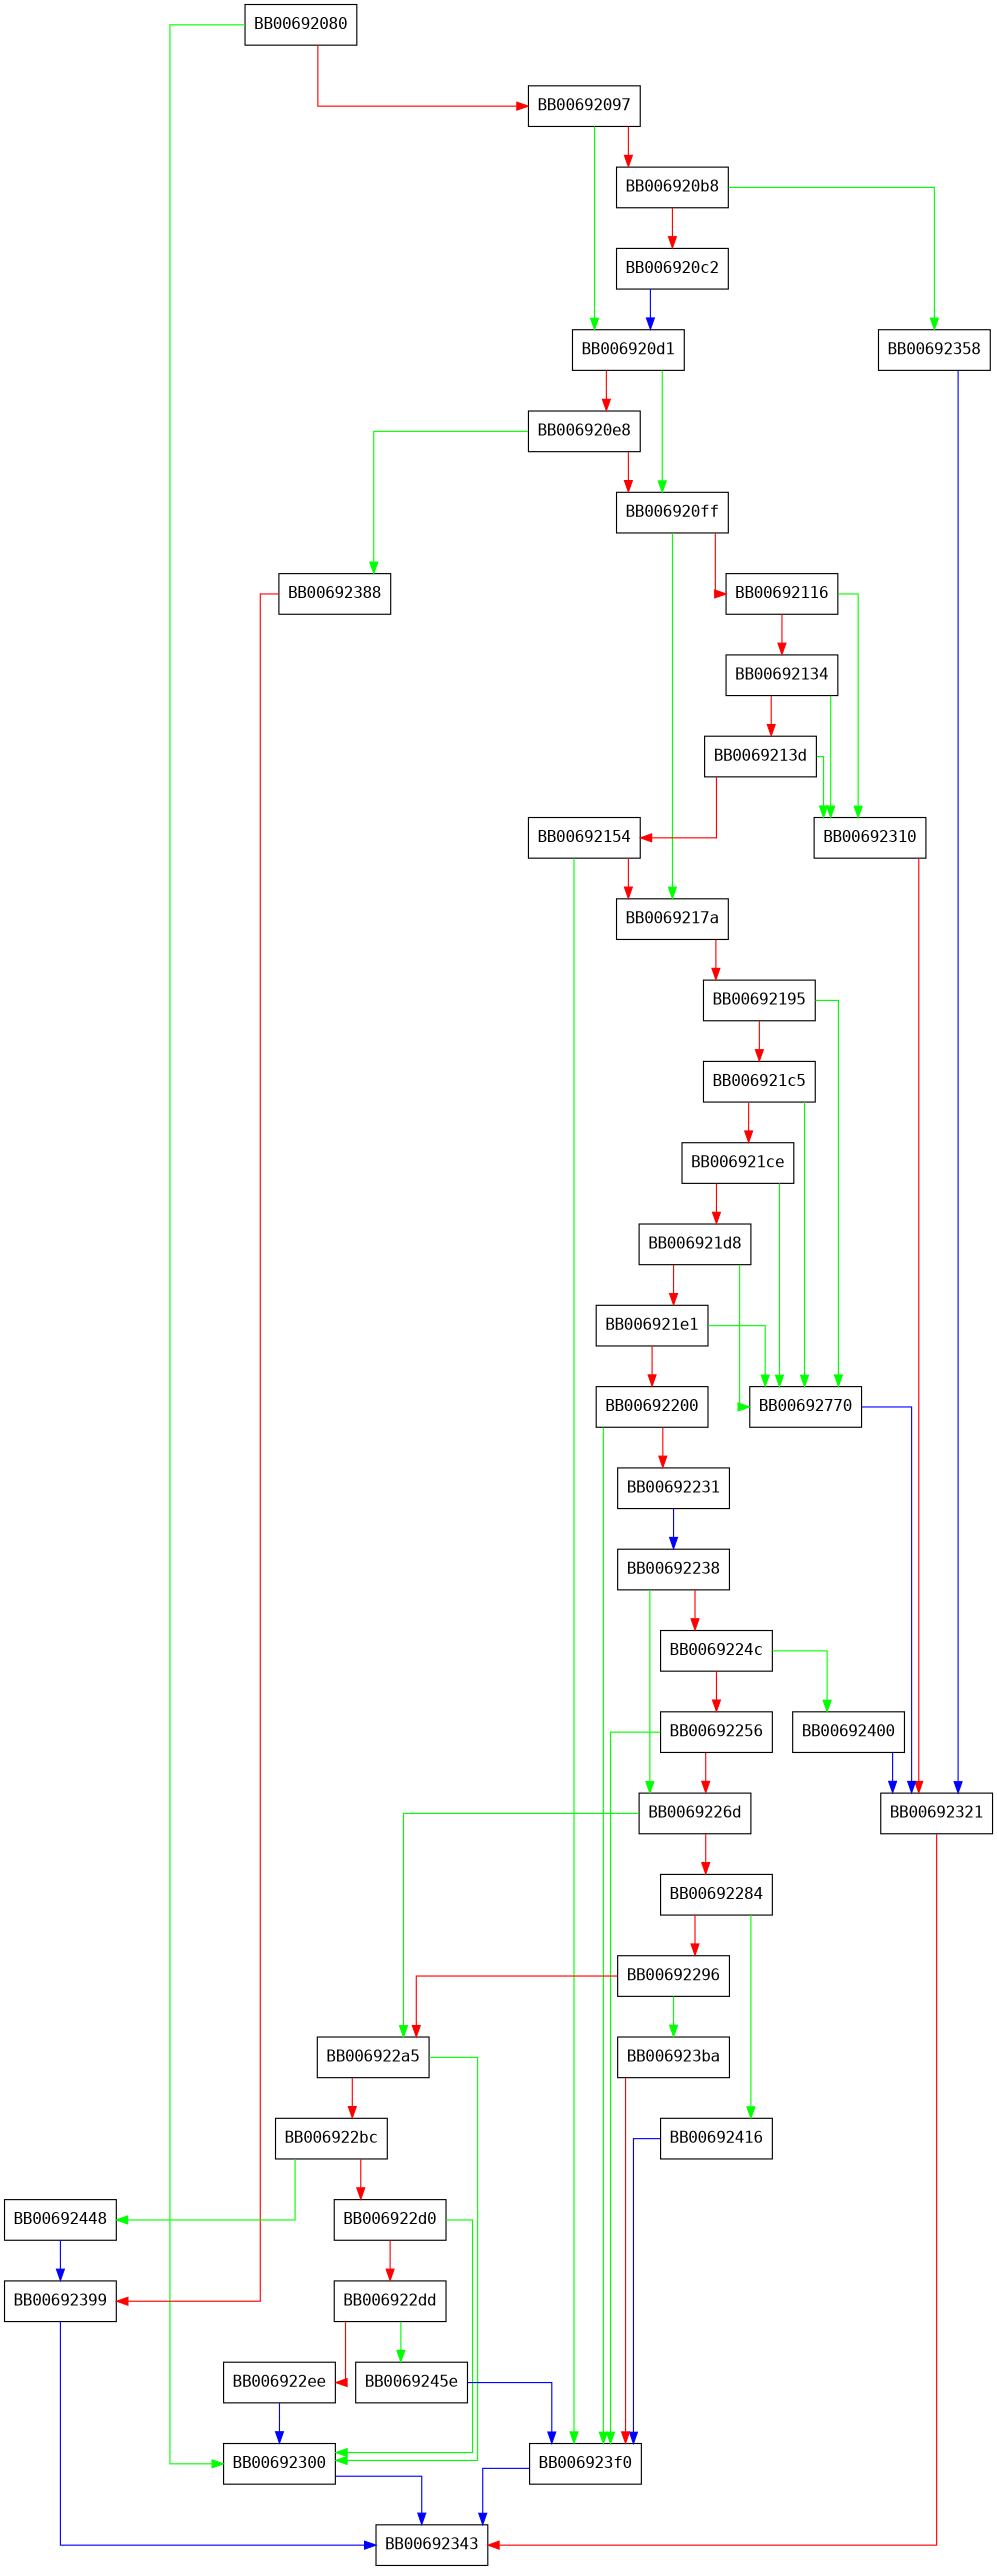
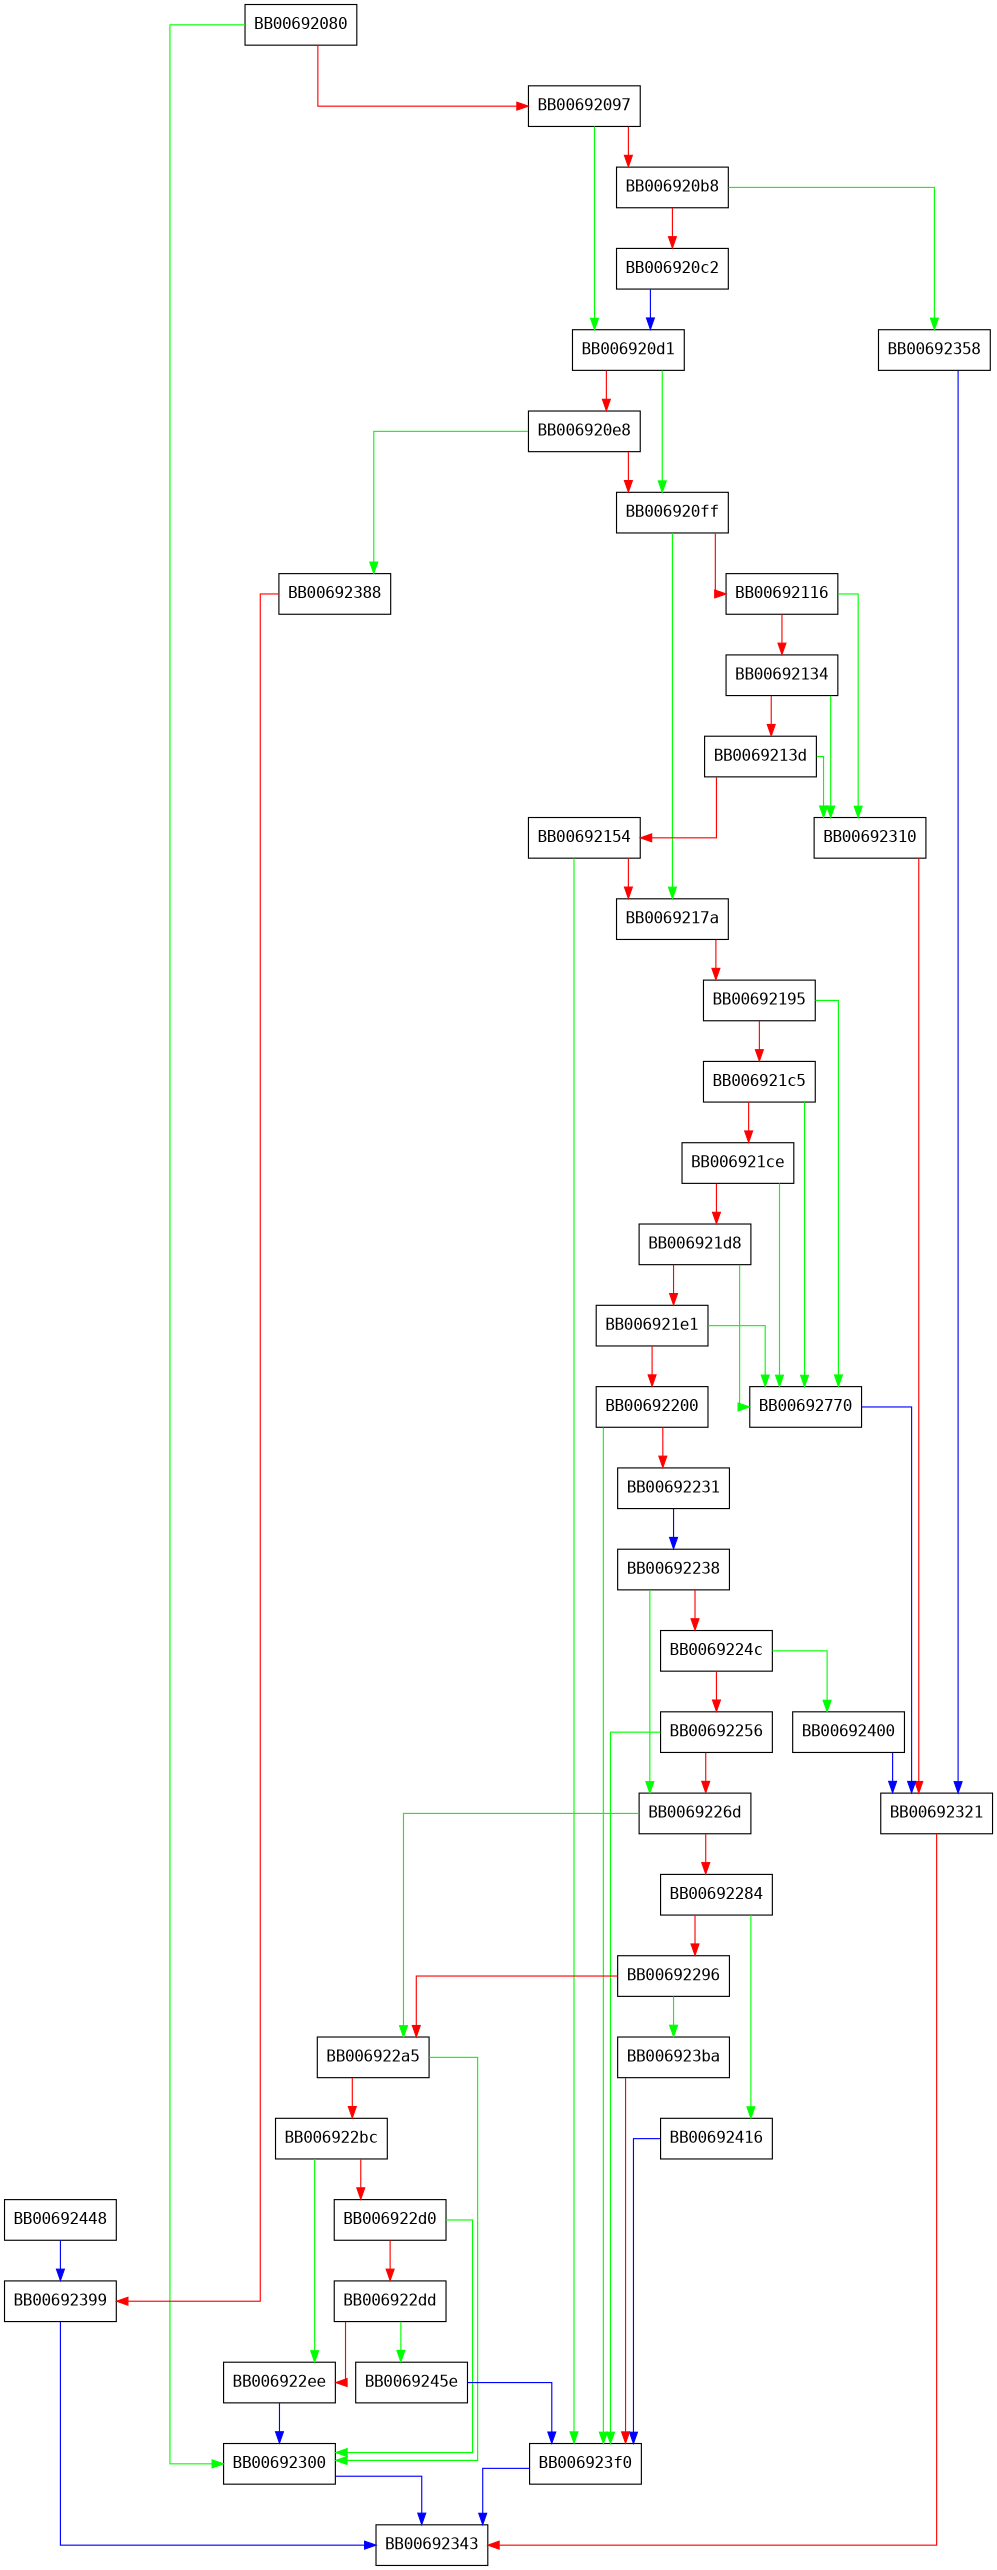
(242, 2220) -> (315, 2255)
